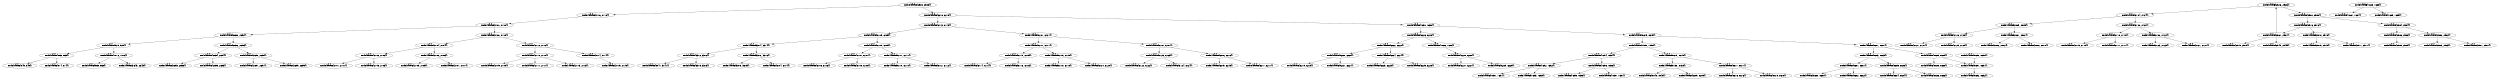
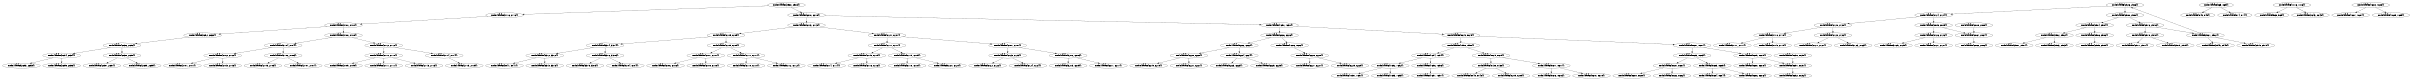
(2024, 40) -> (1974, 30)
(114, 45) -> none
(1572, 76) -> none
